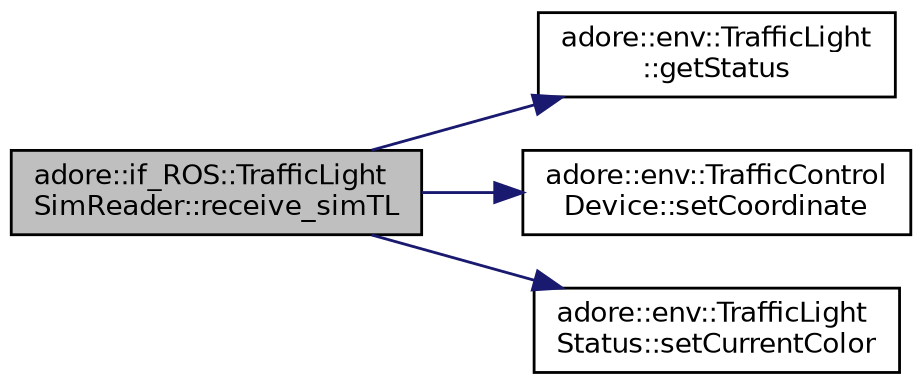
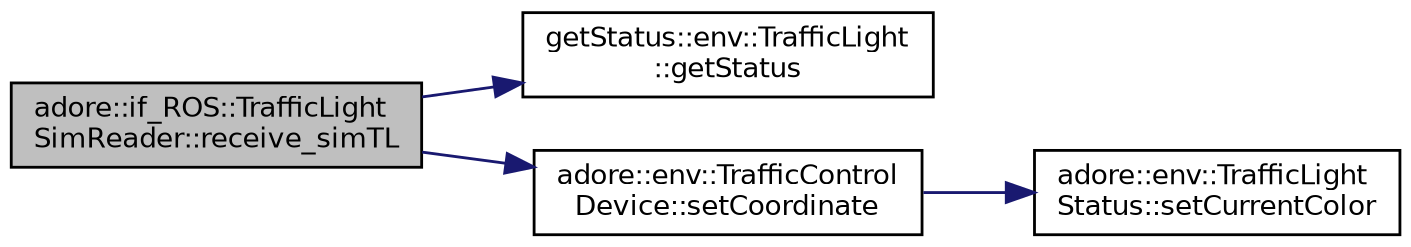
(717, 55) -> (728, 55)
(453, 258) -> (965, 193)
